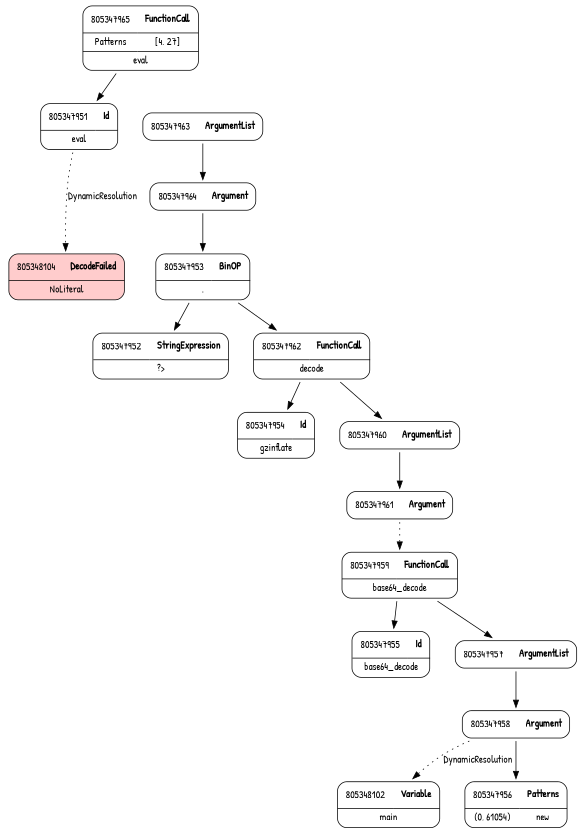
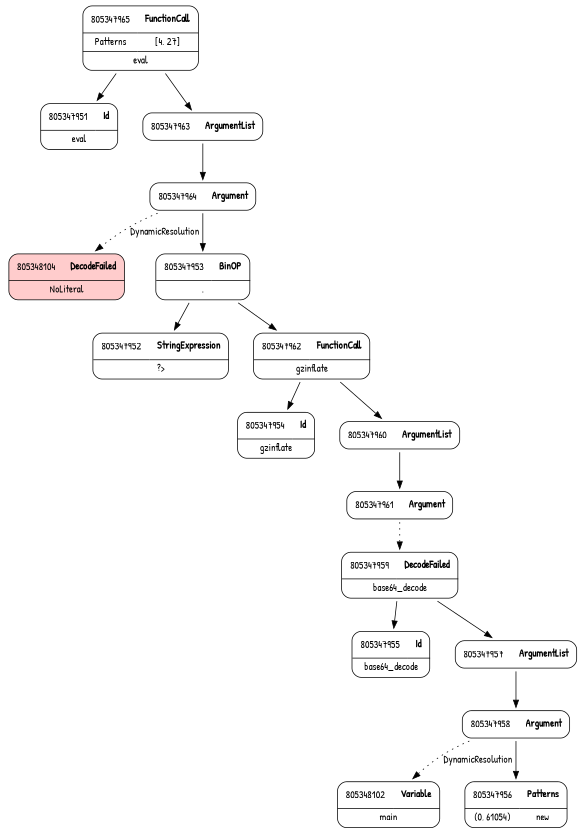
none -> (176, 89)
(67, 198) -> (128, 228)
(312, 369) -> (312, 369)
(427, 565) -> (427, 565)
